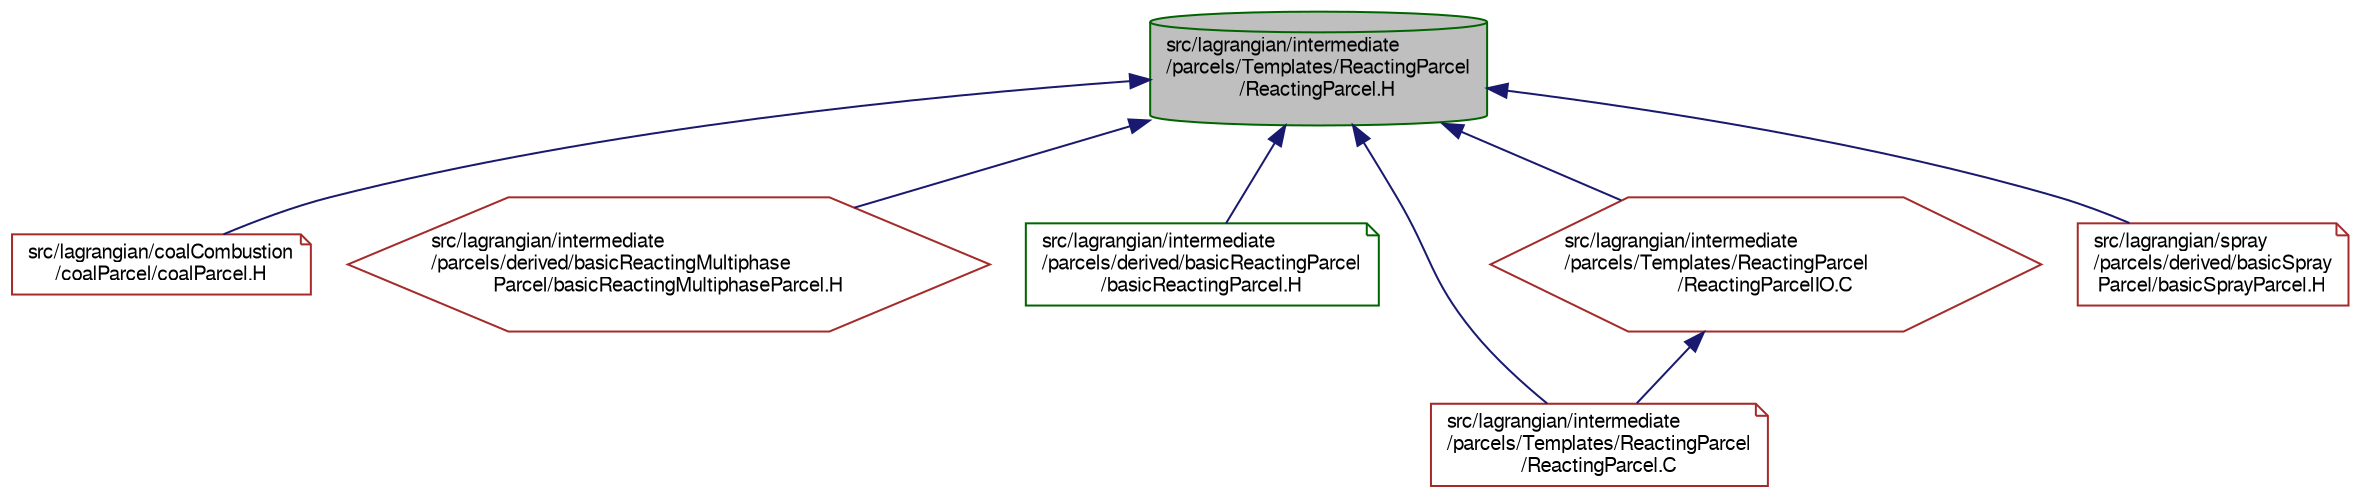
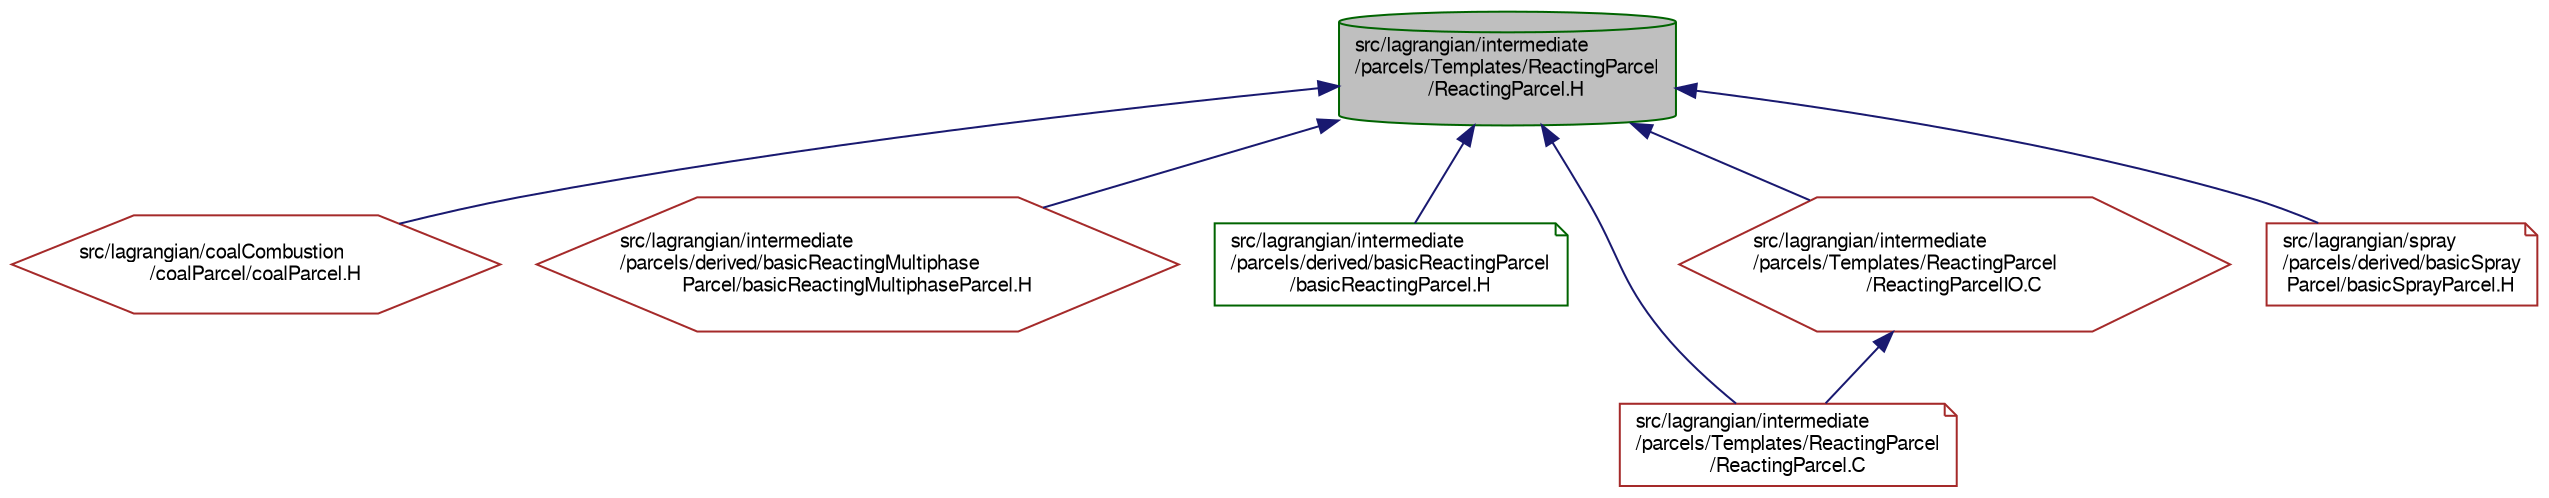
(161, 264) -> (256, 264)
